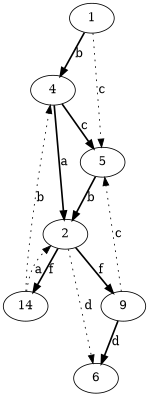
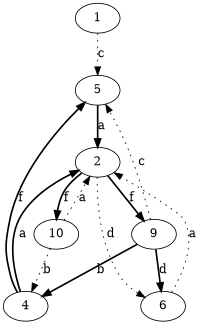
(74, 51) -> (94, 268)
(84, 126) -> (21, 198)
(91, 198) -> (101, 126)
none -> (184, 220)
(26, 306) -> (56, 234)
